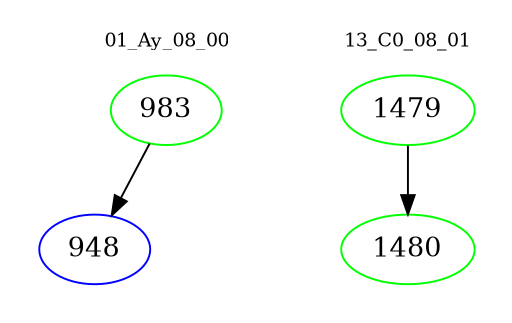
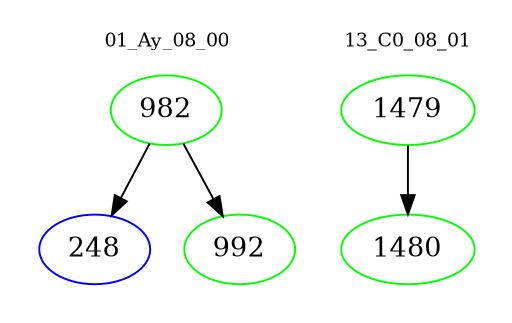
(166, 110) -> (166, 110)
(95, 249) -> (95, 249)
none -> (240, 249)
